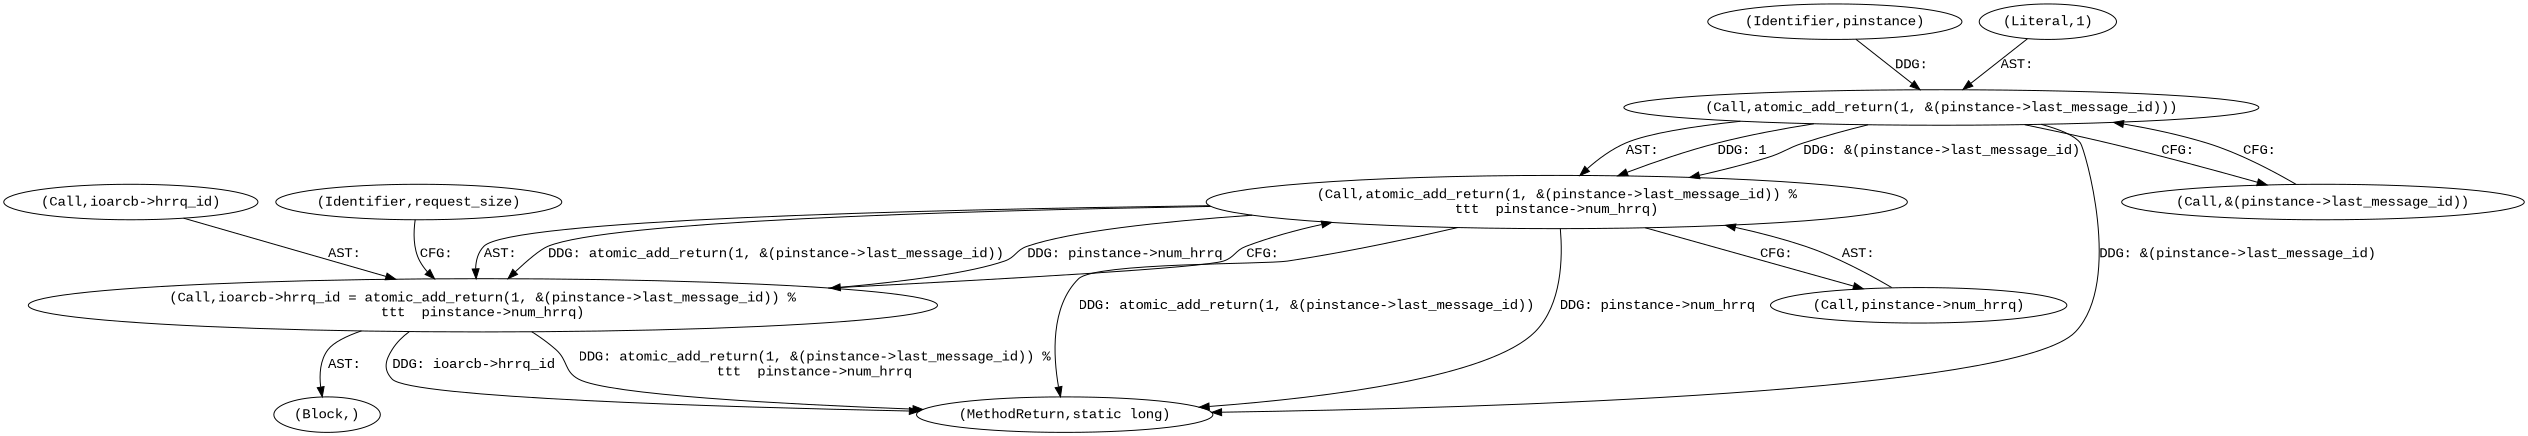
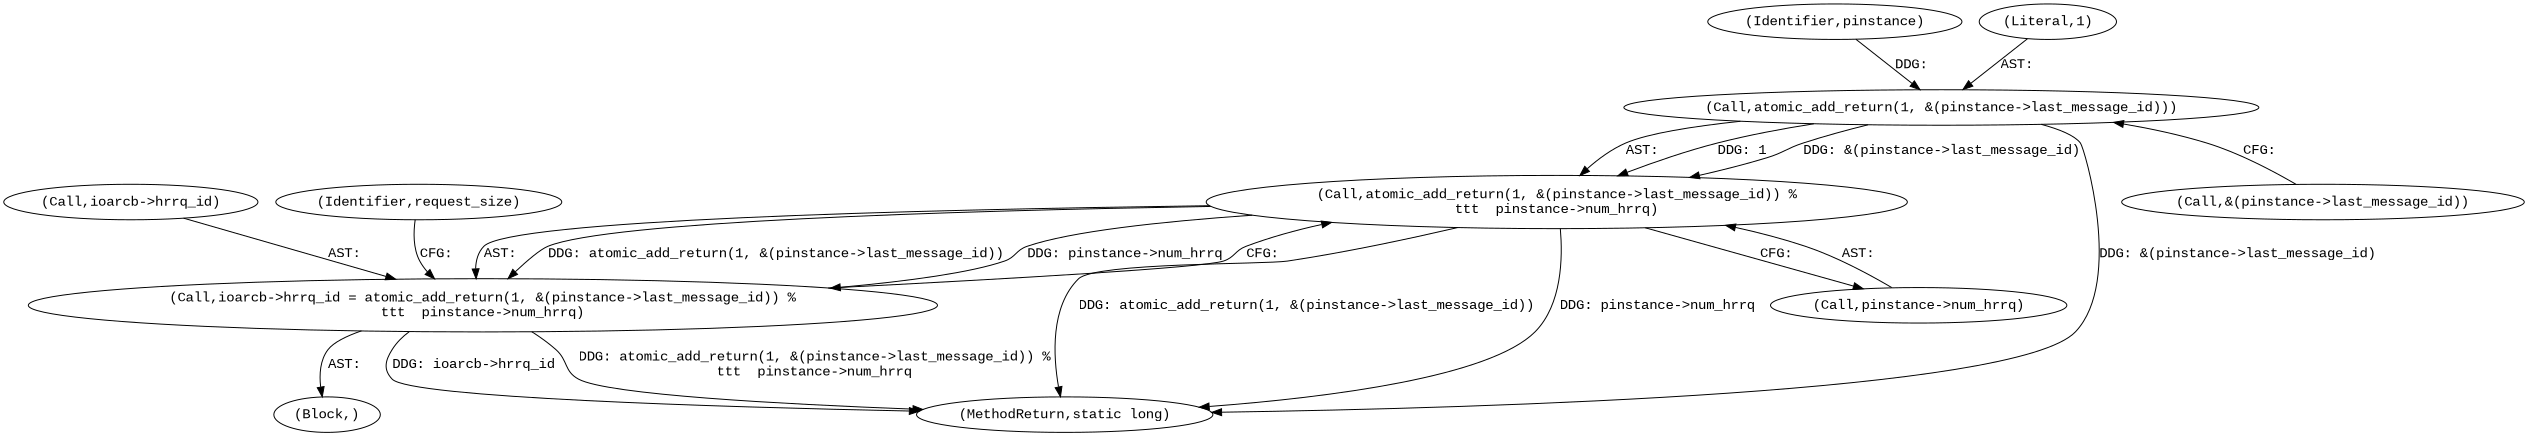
(2142, 151) -> none
